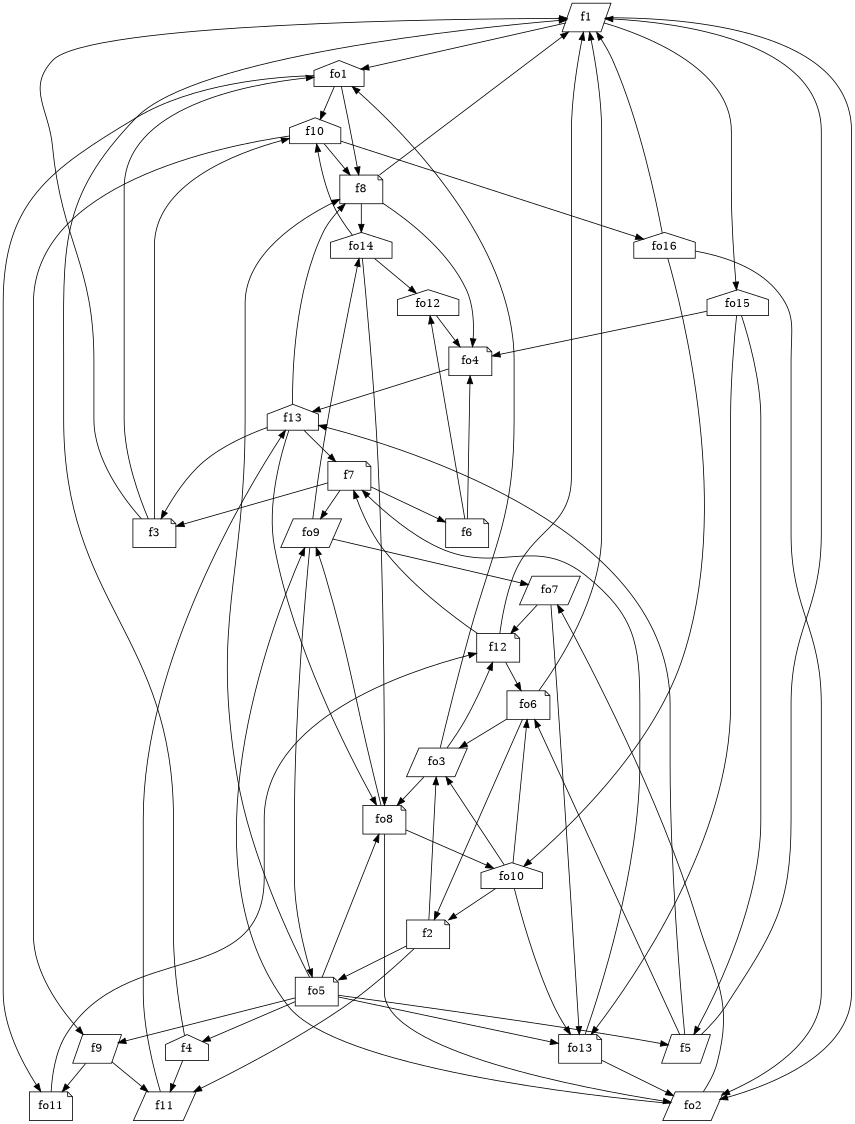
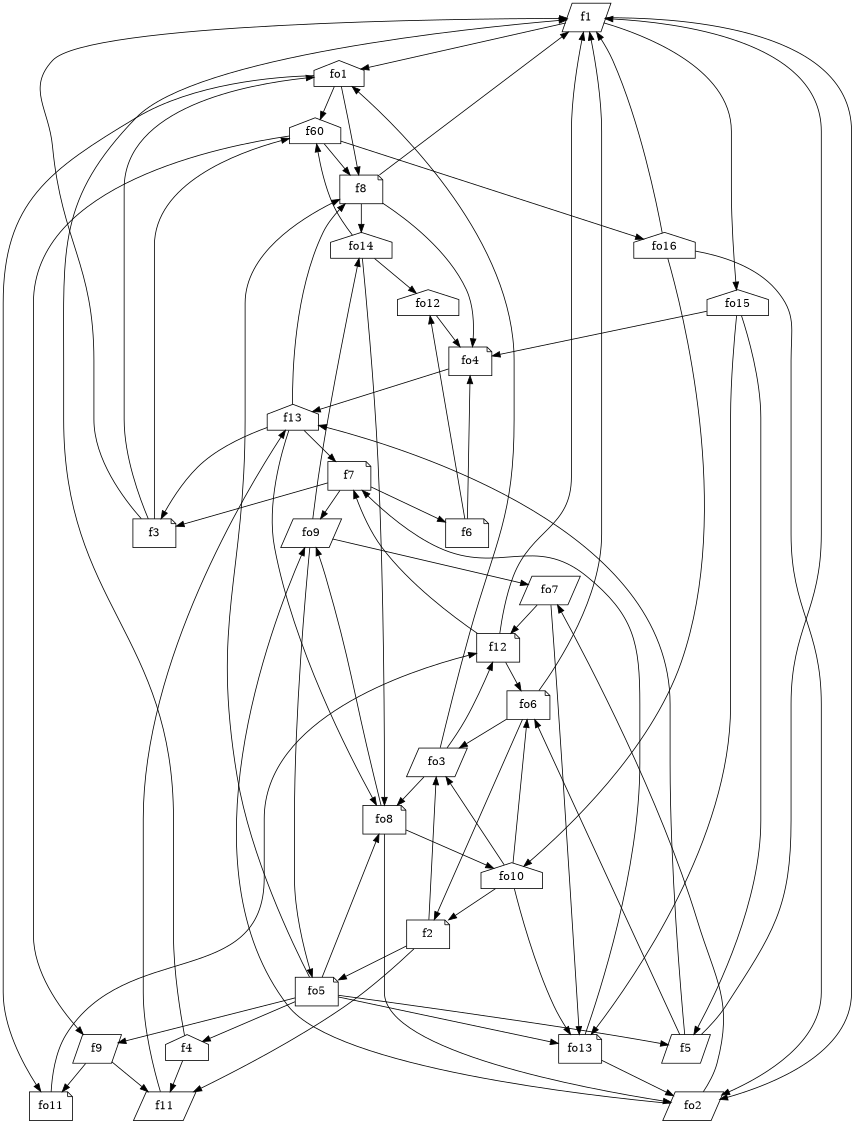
(315, 132) -> (315, 132)
